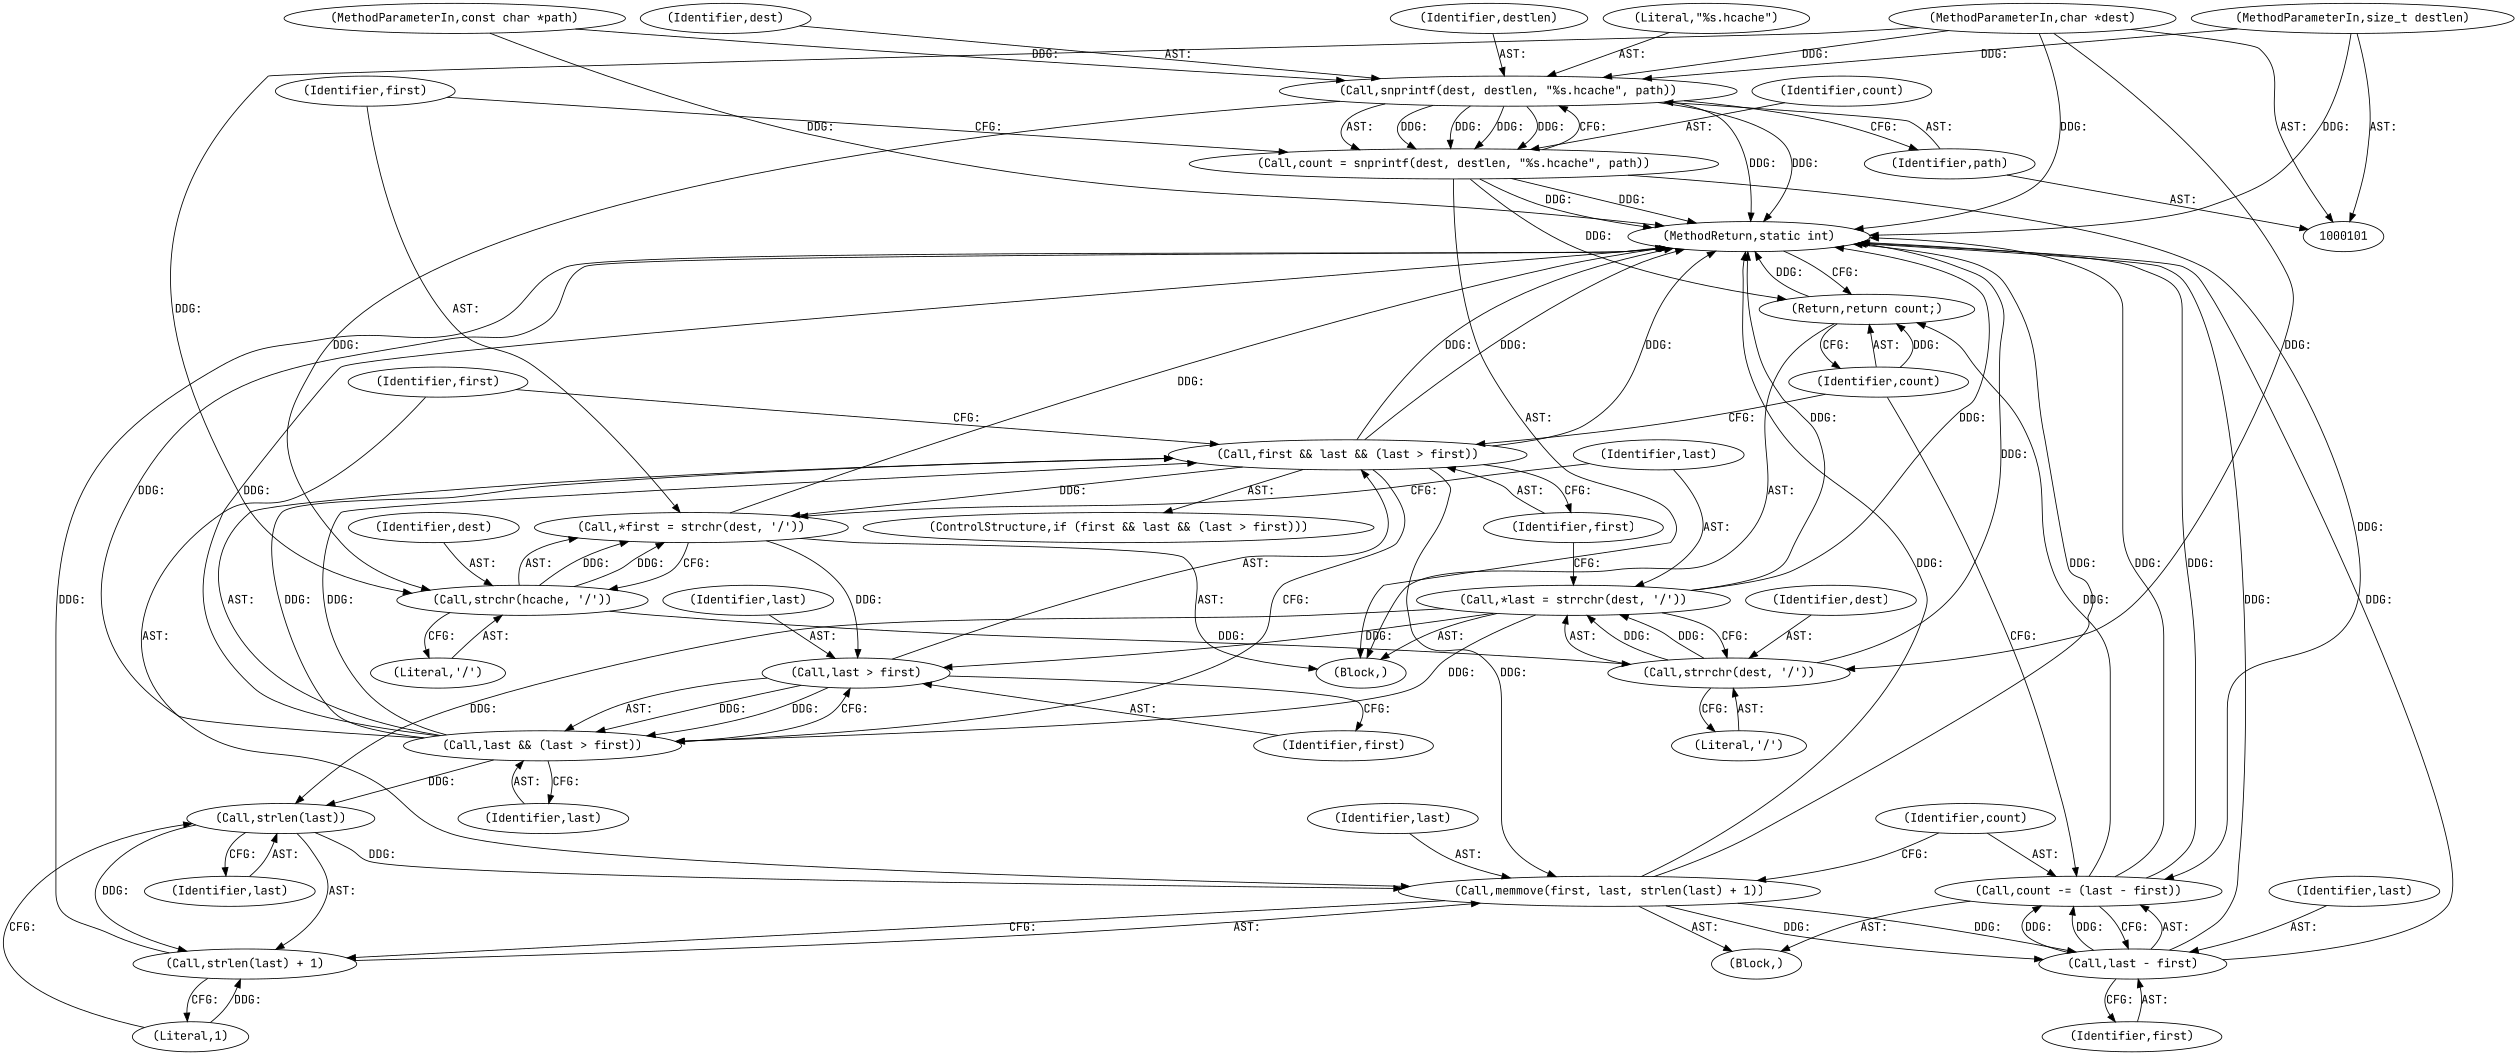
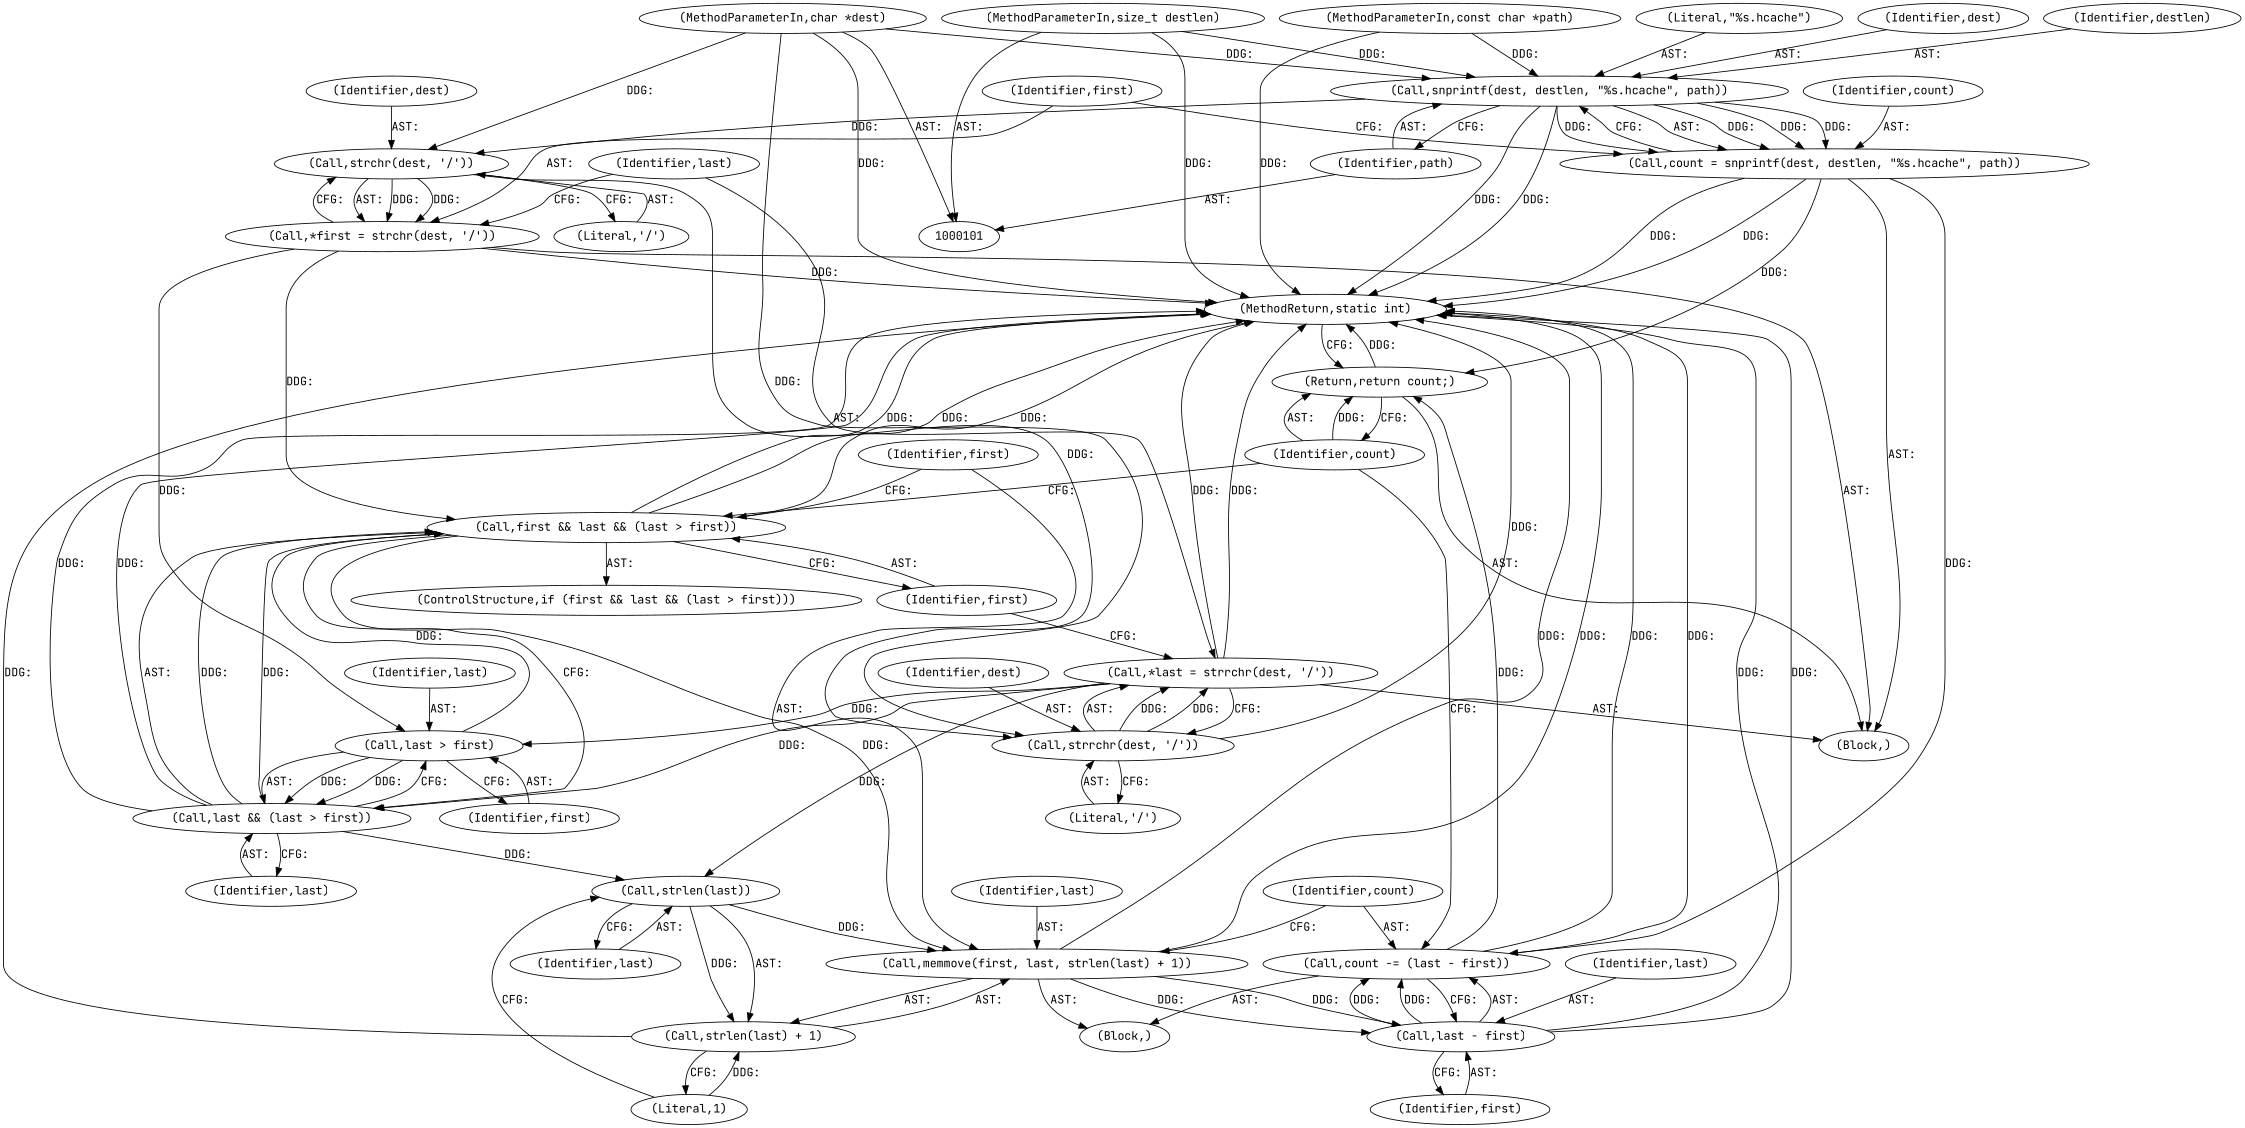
(1021, 491) -> (286, 442)
(1260, 564) -> (433, 637)
(522, 600) -> (391, 164)
(1027, 928) -> (922, 1000)
